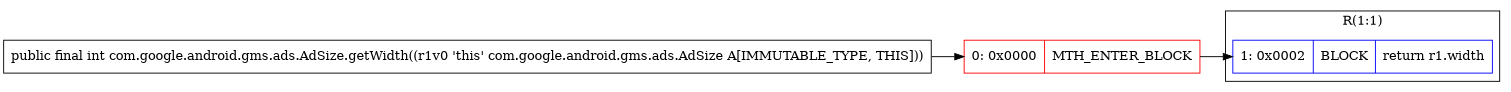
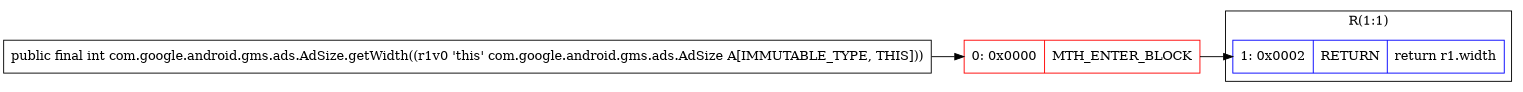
(1344, 56) -> (1350, 56)
